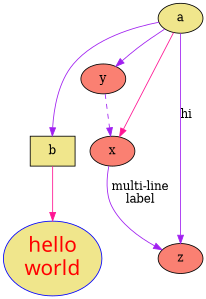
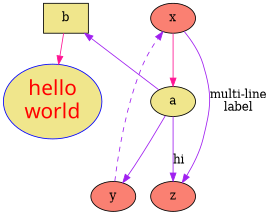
(148, 81) -> (173, 56)
